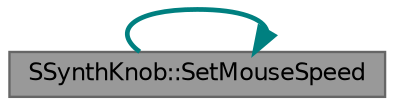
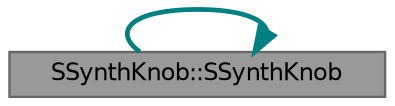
(197, 74) -> (197, 74)
